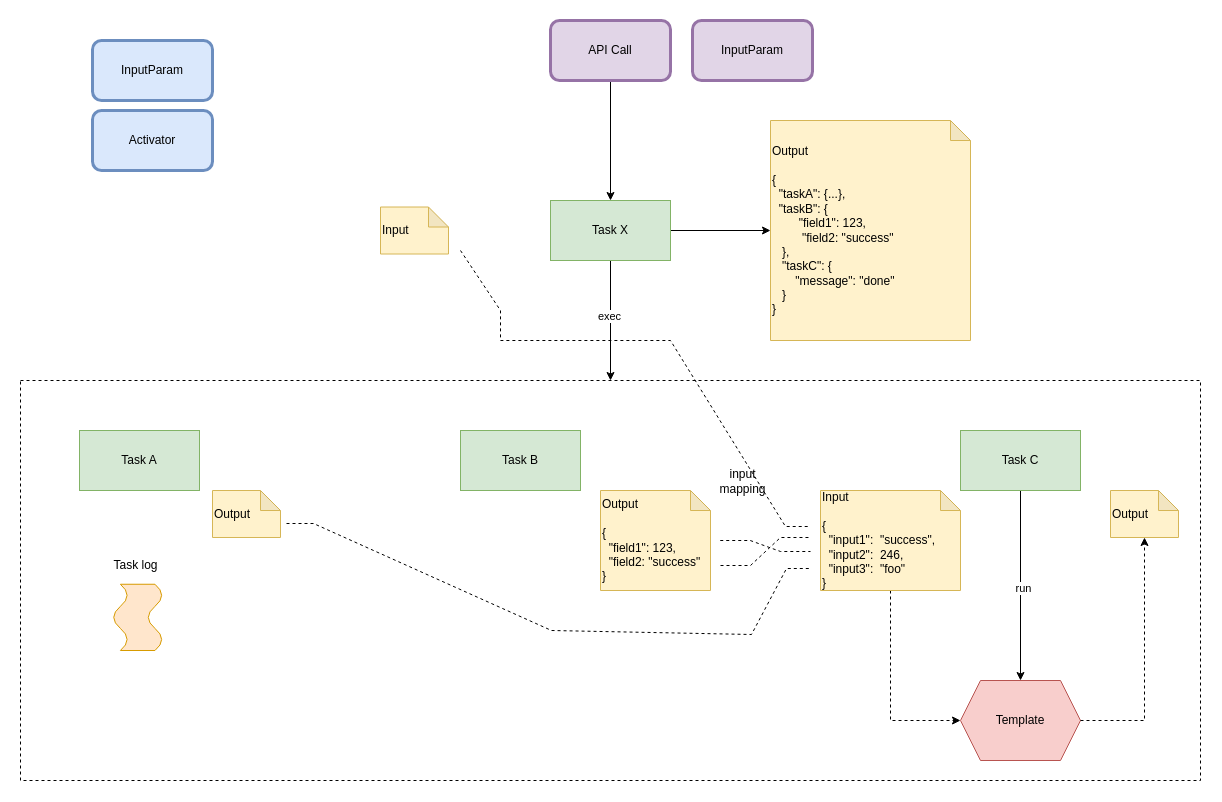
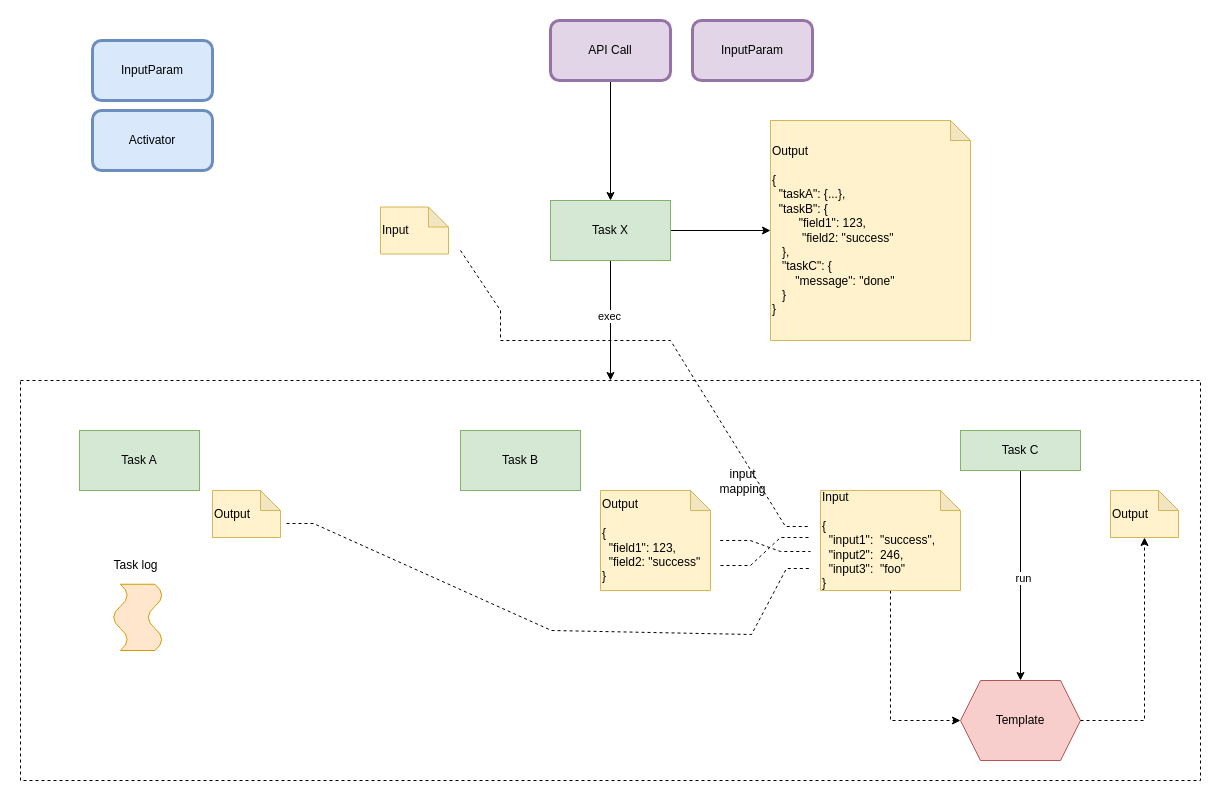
(1021, 461) -> (1021, 451)
